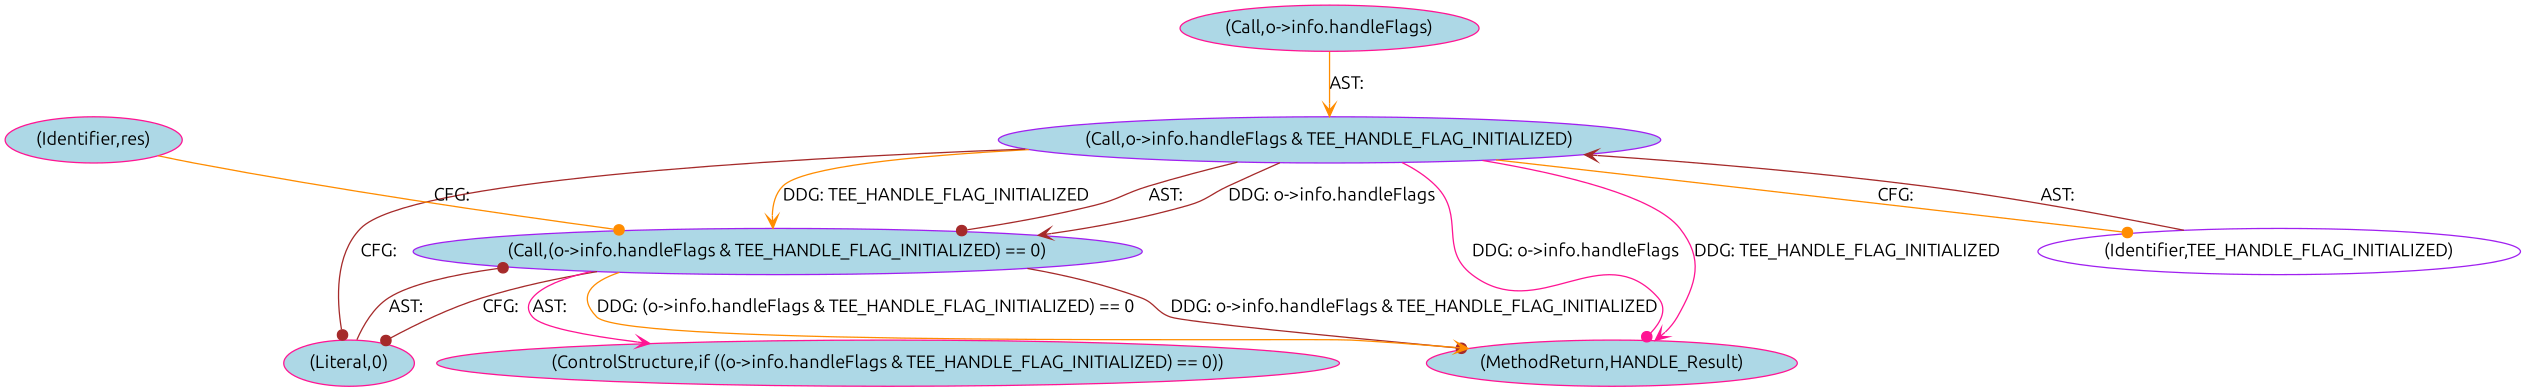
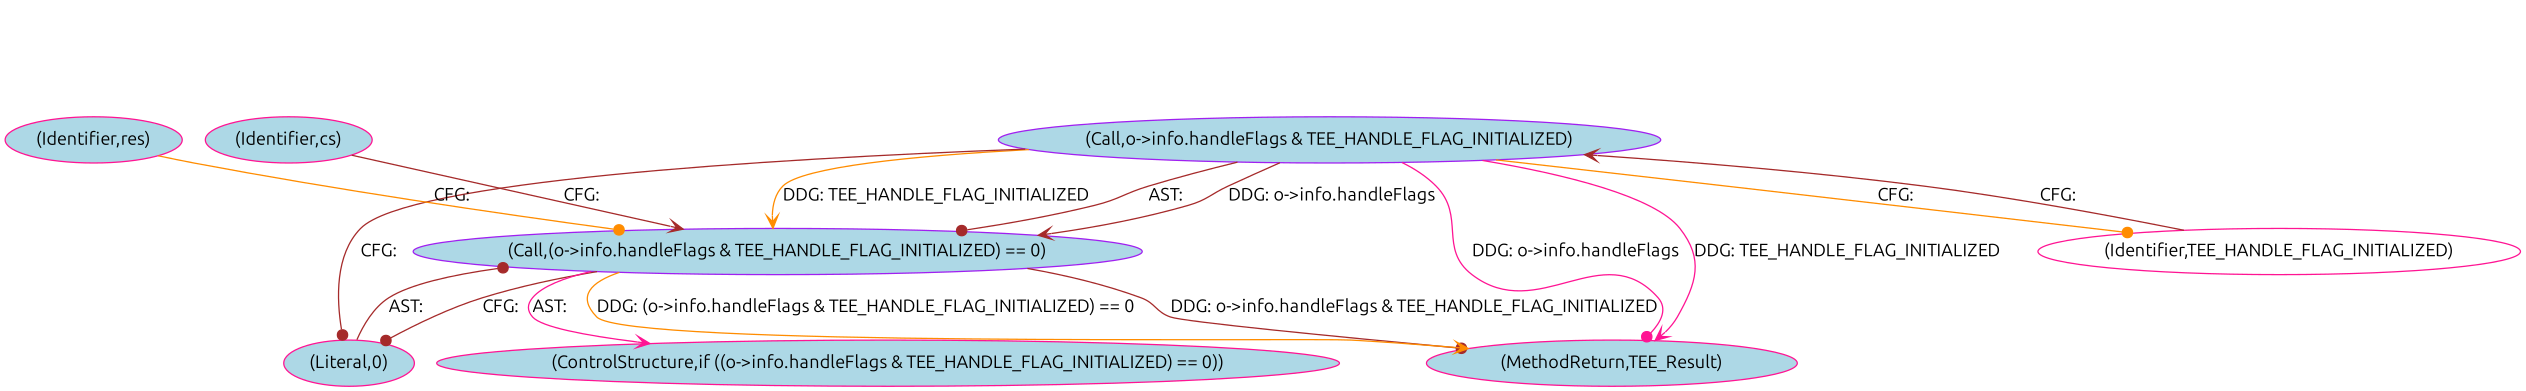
(1330, 28) -> none
none -> (289, 140)
(2060, 196) -> (2060, 196)
(2279, 252) -> (2279, 252)
(1612, 363) -> (1612, 363)
